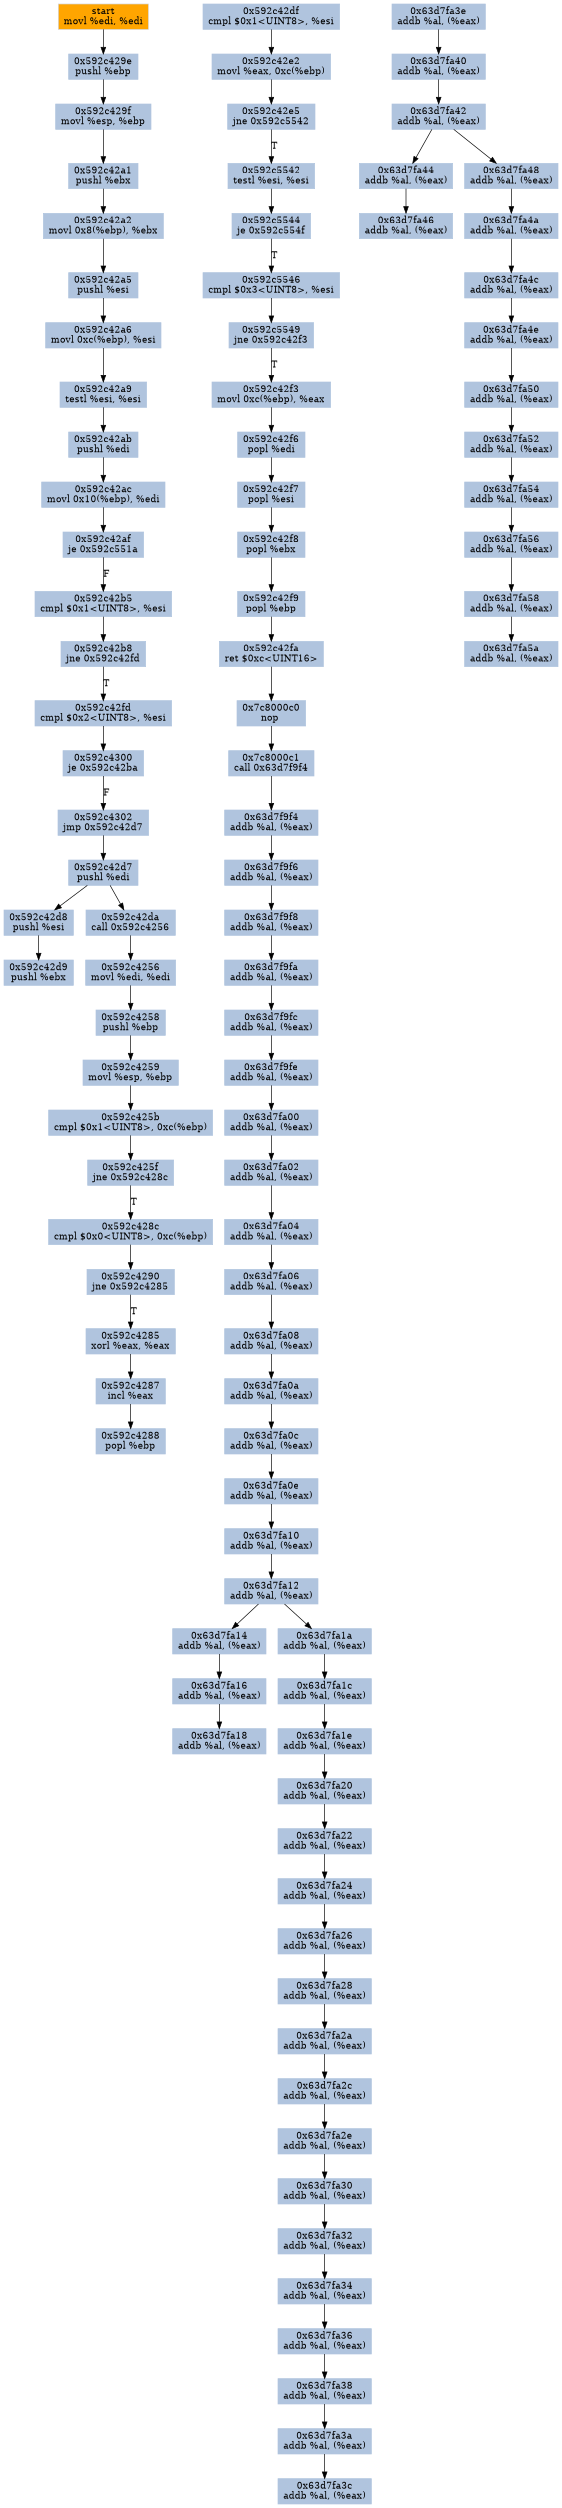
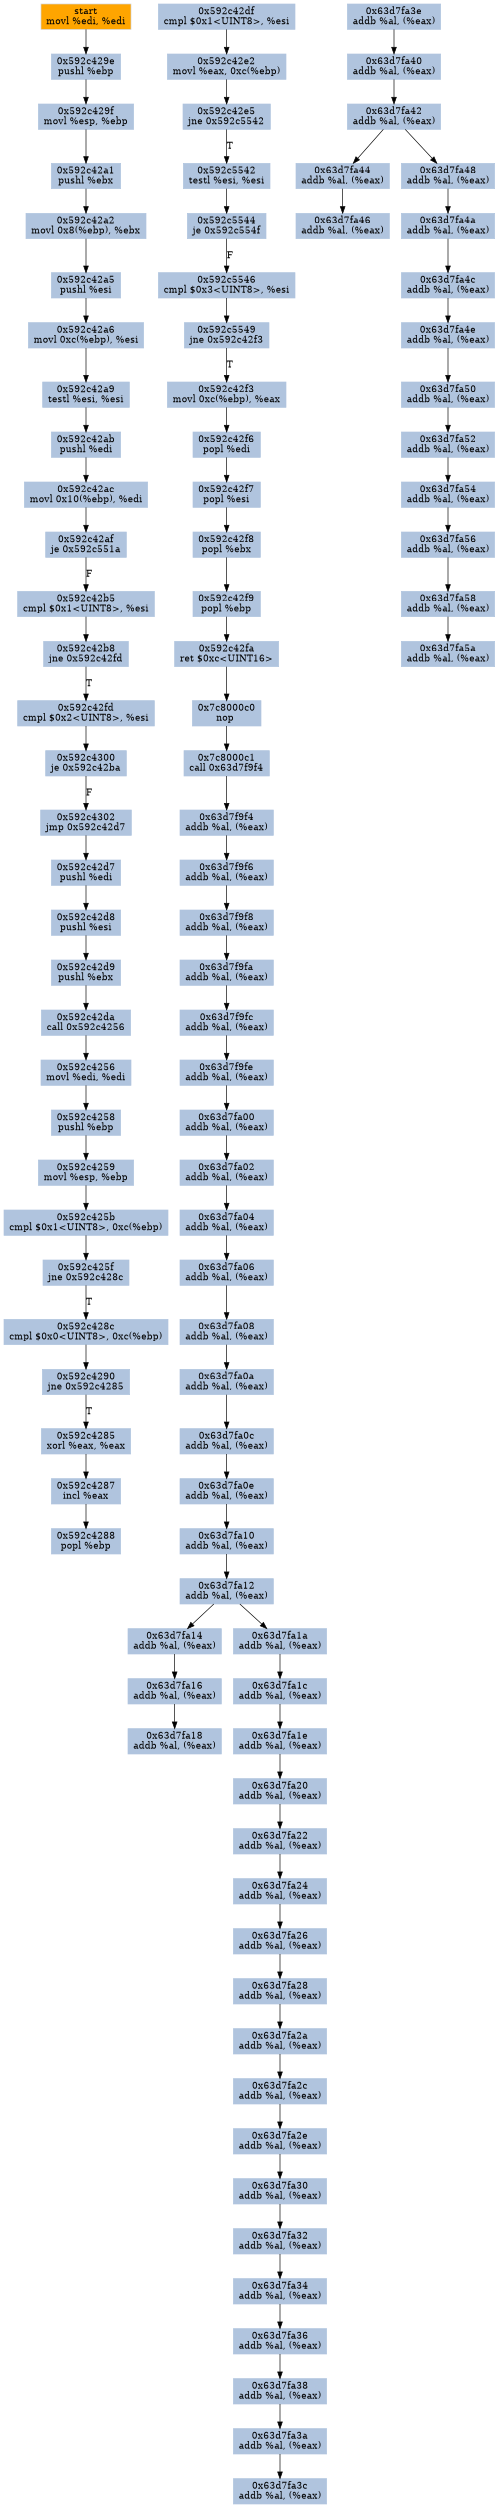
(275, 256) -> (230, 256)
(115, 895) -> (86, 994)
